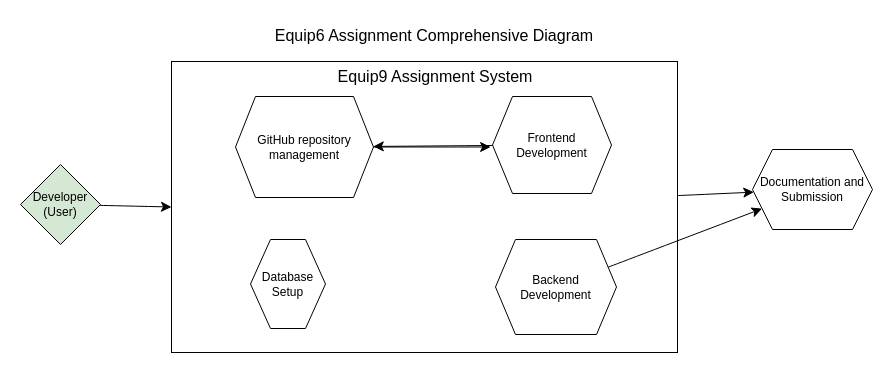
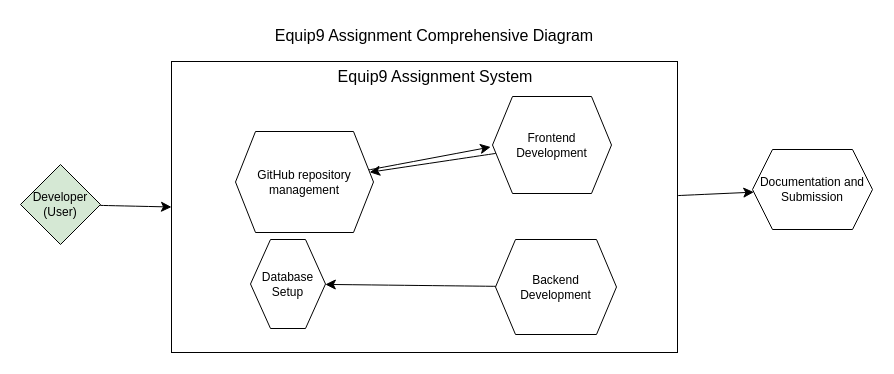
(435, 36) -> (435, 36)
(305, 147) -> (305, 182)
(682, 239) -> (414, 285)
